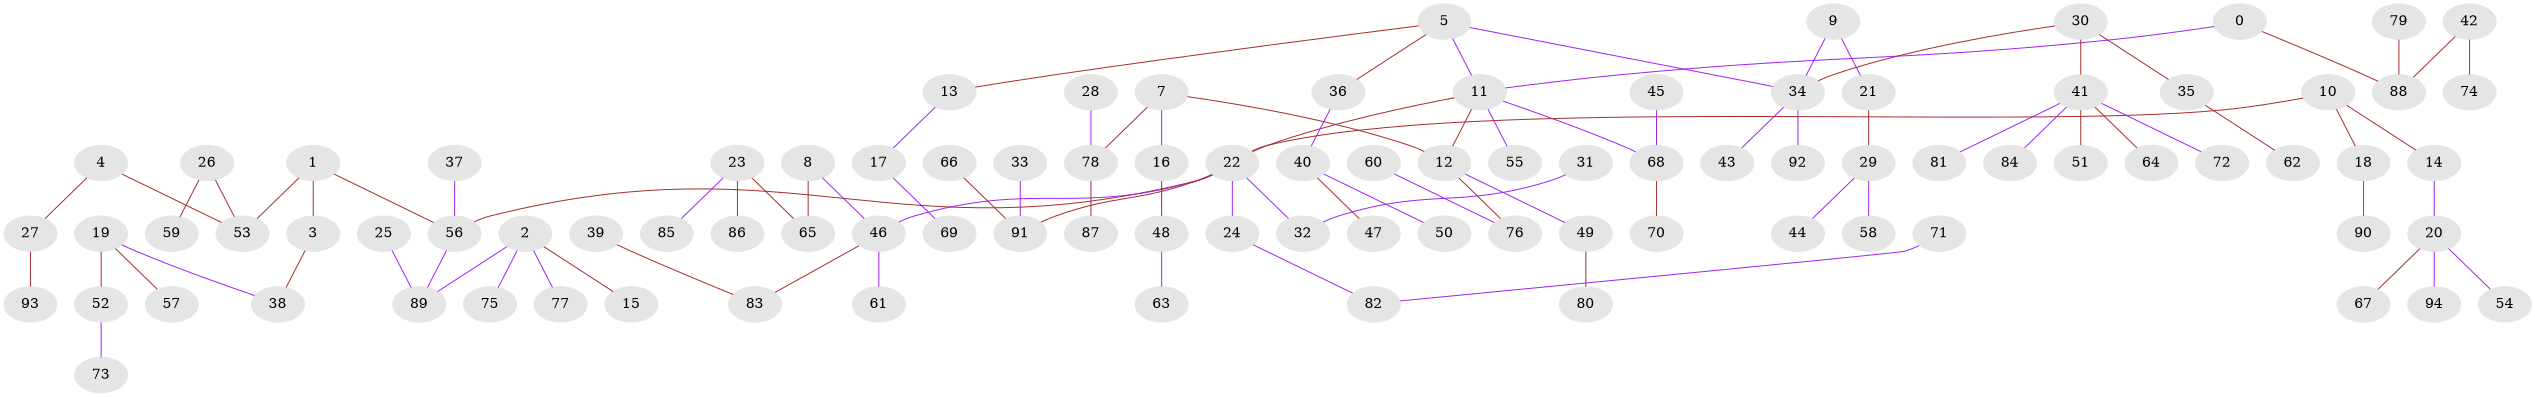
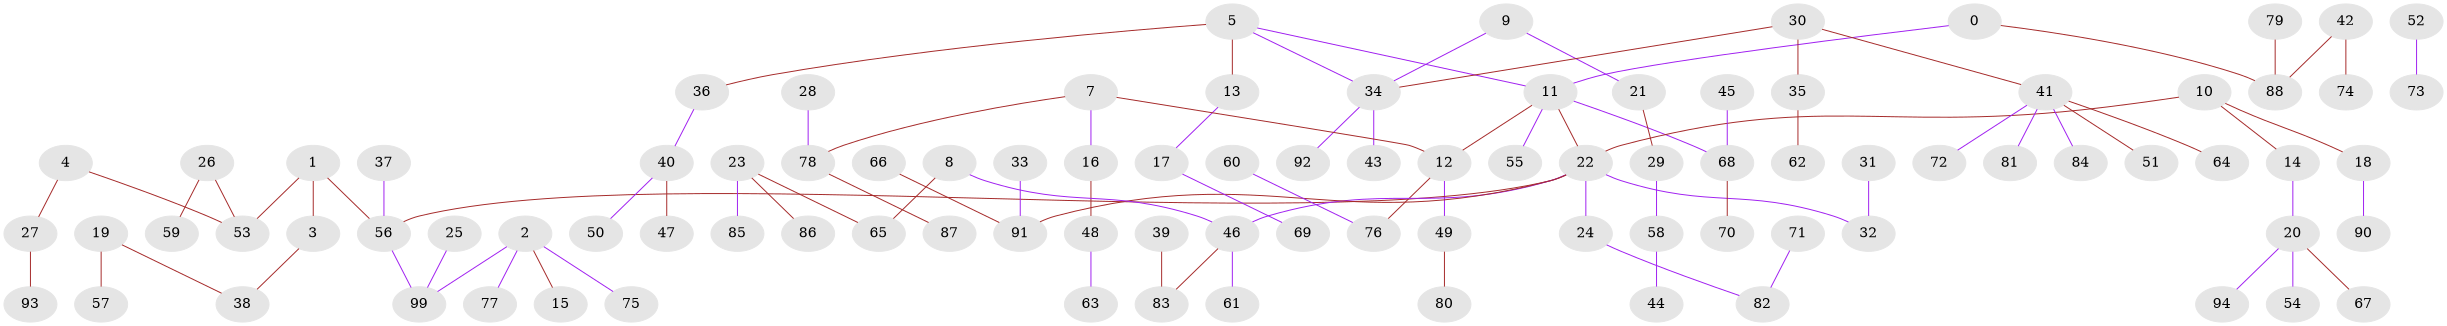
(1833, 198) -> (1657, 273)
(101, 269) -> none
(188, 272) -> (172, 269)
(419, 304) -> (419, 304)
